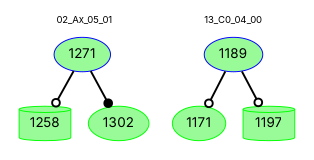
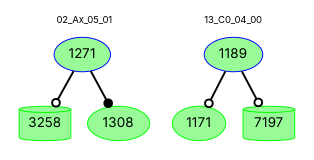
(45, 123) -> (45, 123)
(119, 123) -> (119, 123)
(269, 123) -> (269, 123)
